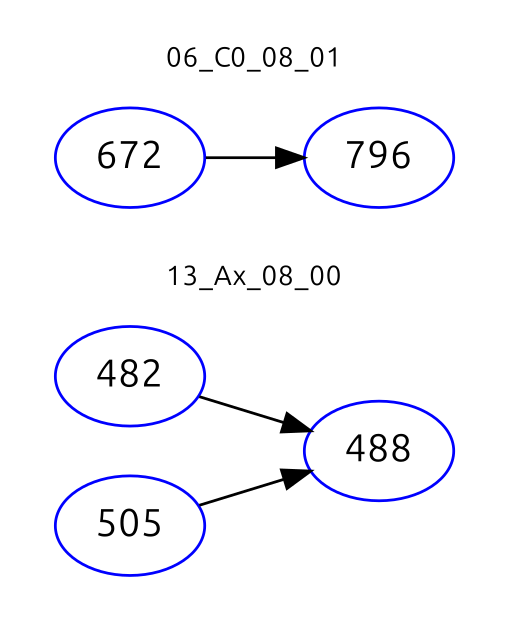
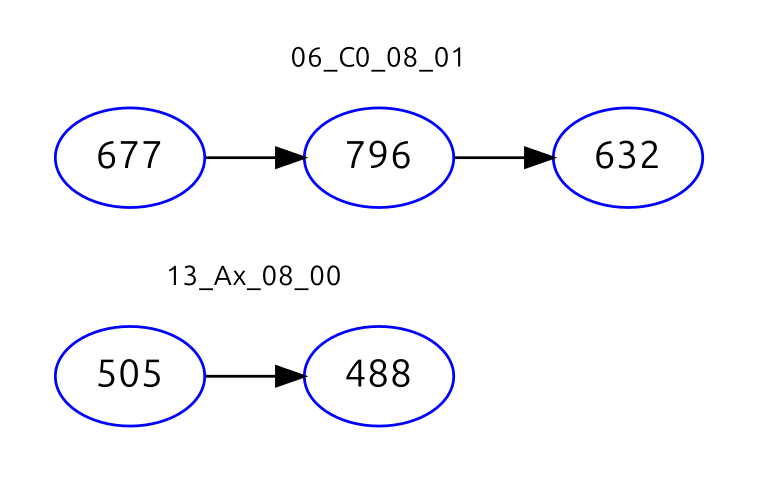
(130, 158) -> (130, 158)
none -> (628, 158)
(130, 376) -> none
